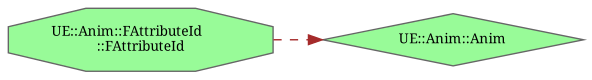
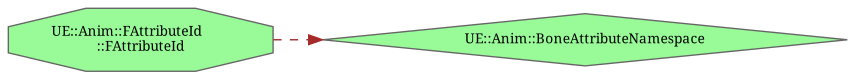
(453, 40) -> (585, 40)
